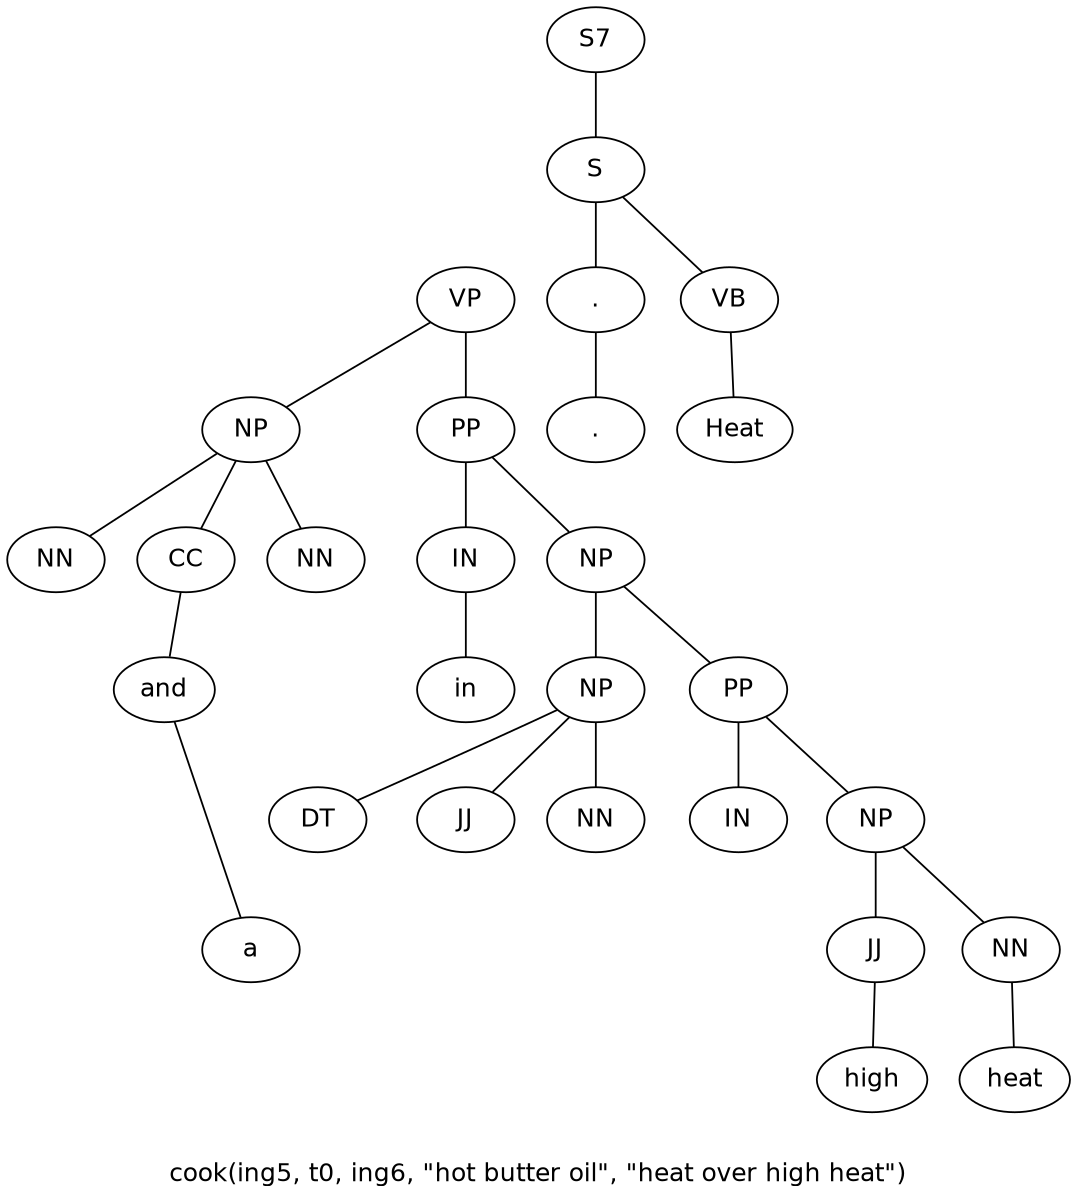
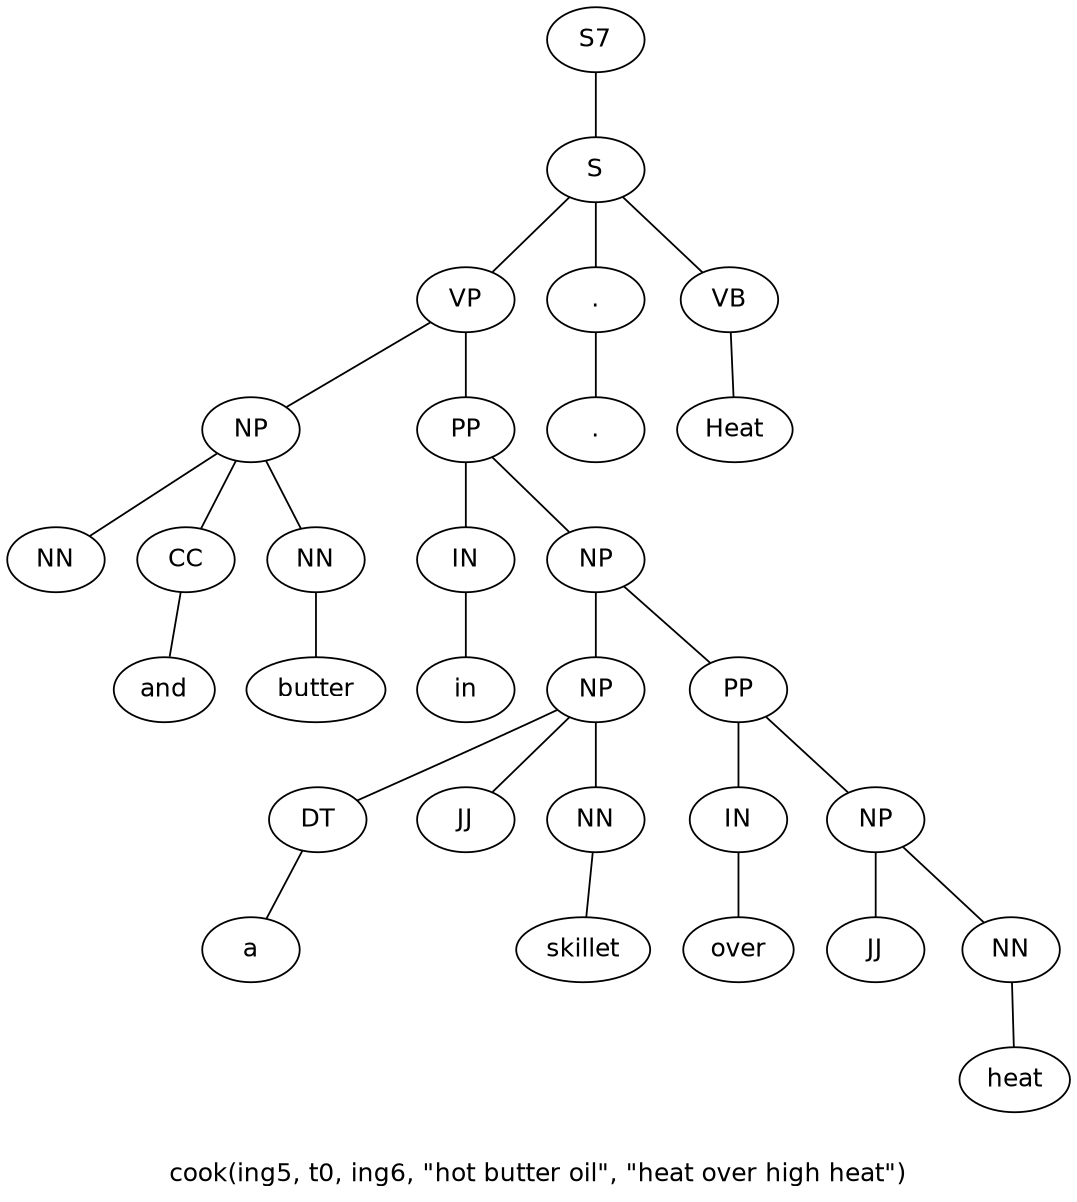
none -> (531, 235)
none -> (316, 690)
(208, 820) -> (284, 885)
none -> (583, 950)
none -> (738, 950)
(872, 1080) -> none
